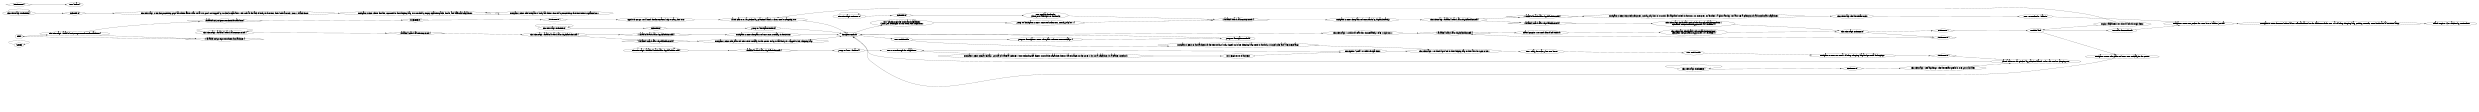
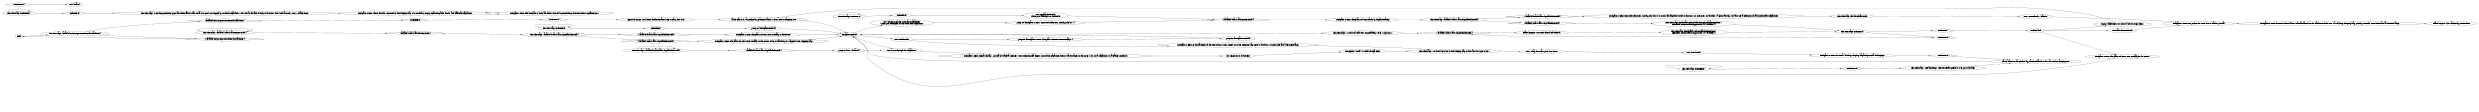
(2071, 27) -> (2075, 28)
(19, 45) -> none
(1131, 51) -> (872, 43)
